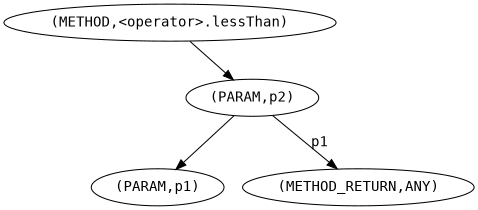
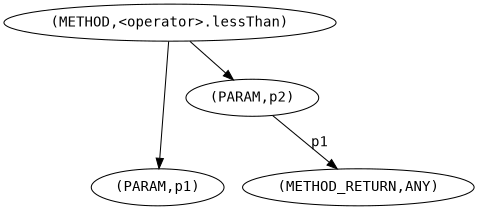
(209, 139) -> (164, 100)
